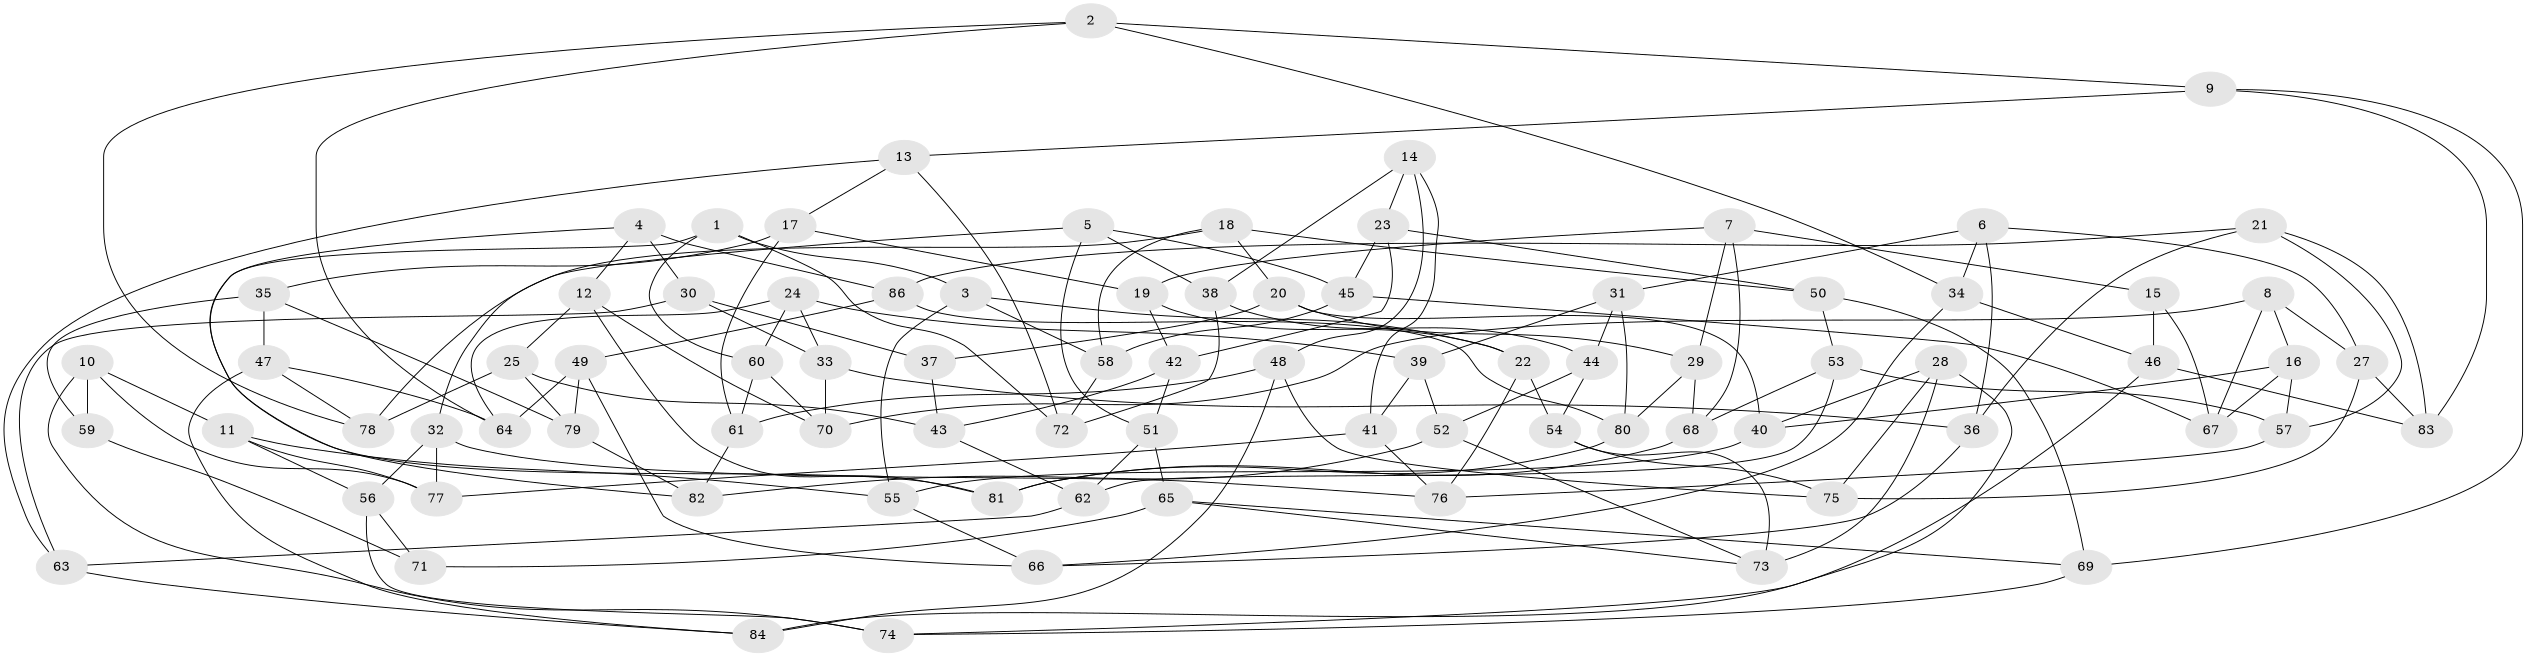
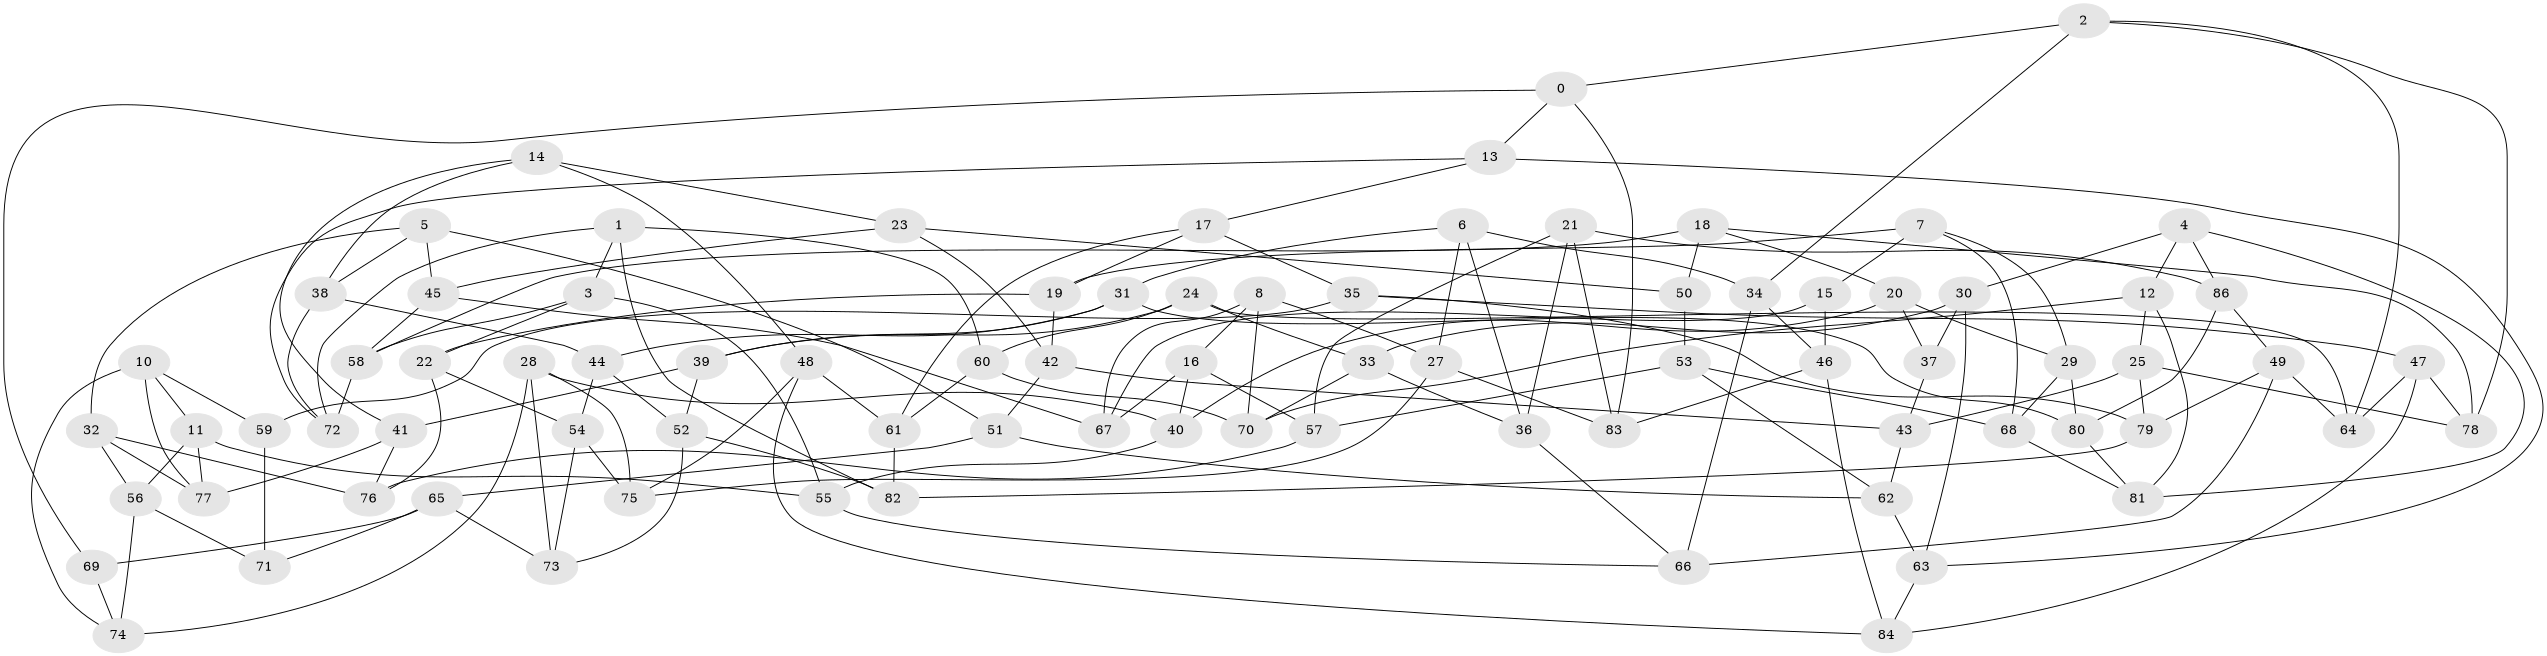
(2211, 89) -> (1561, 89)
(2007, 369) -> none
